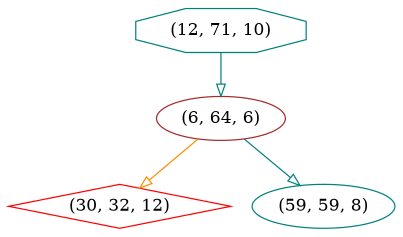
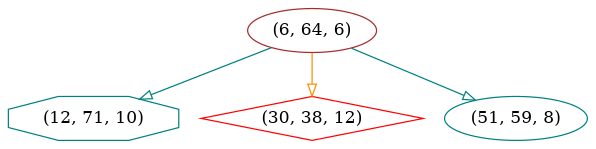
(221, 68) -> (211, 71)
(120, 206) -> (312, 118)
(324, 206) -> (516, 118)
